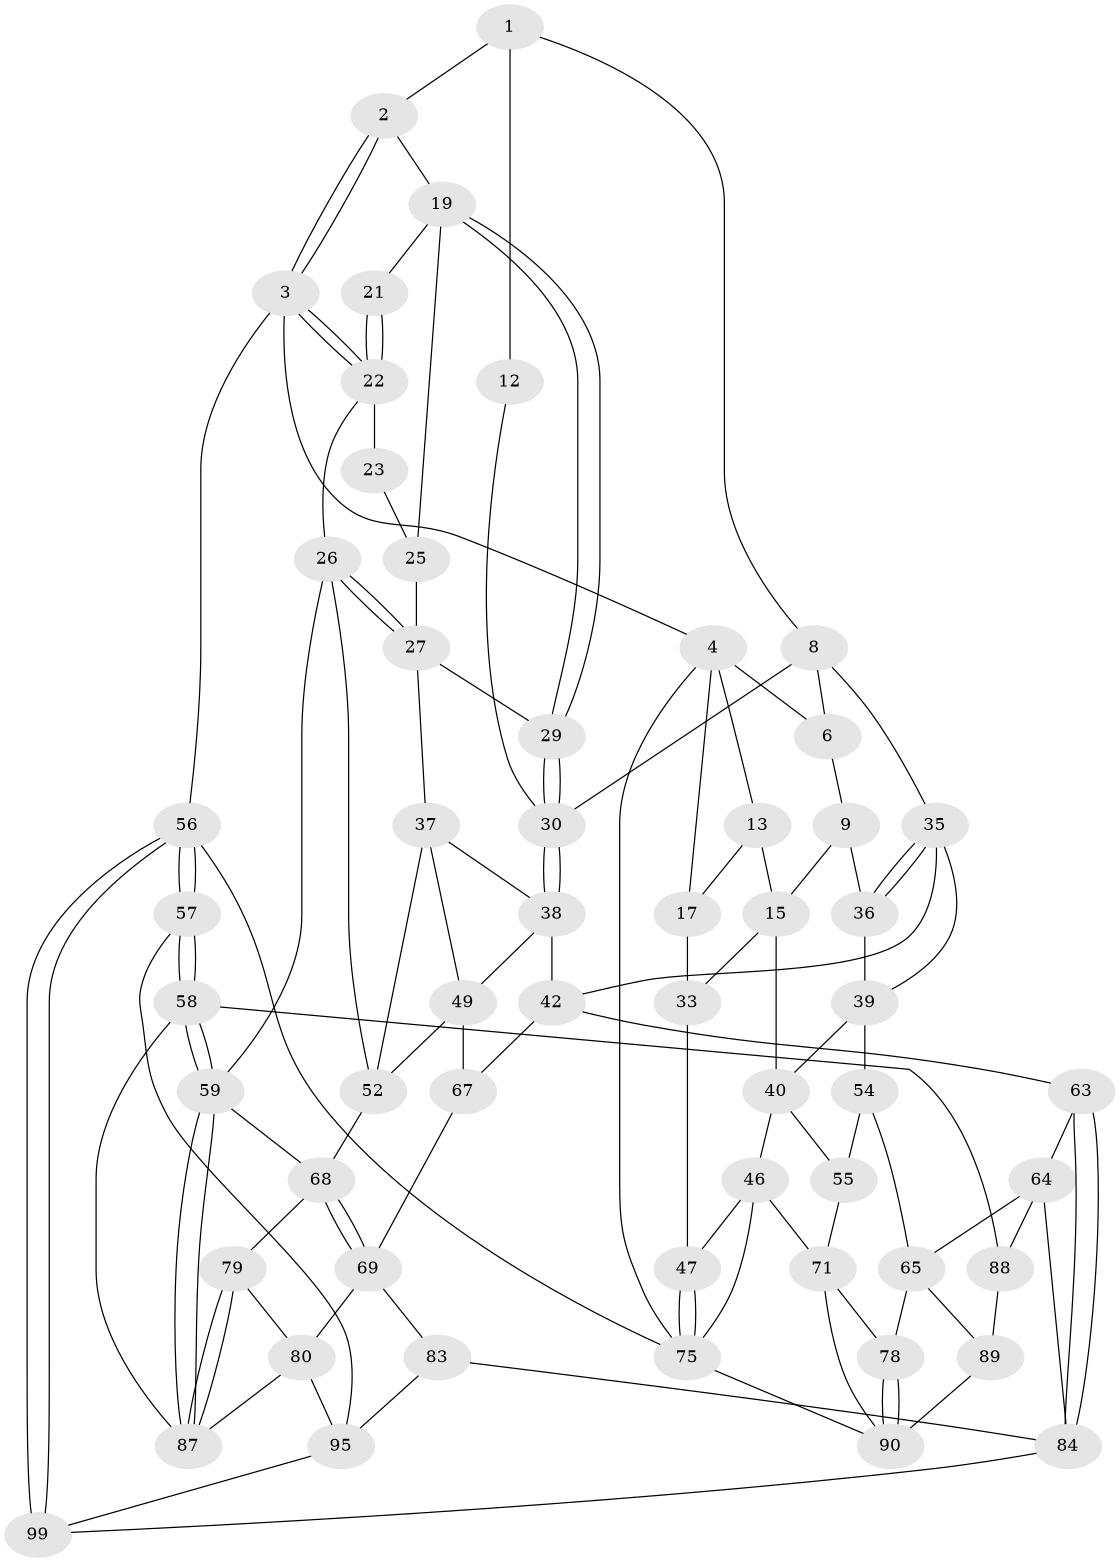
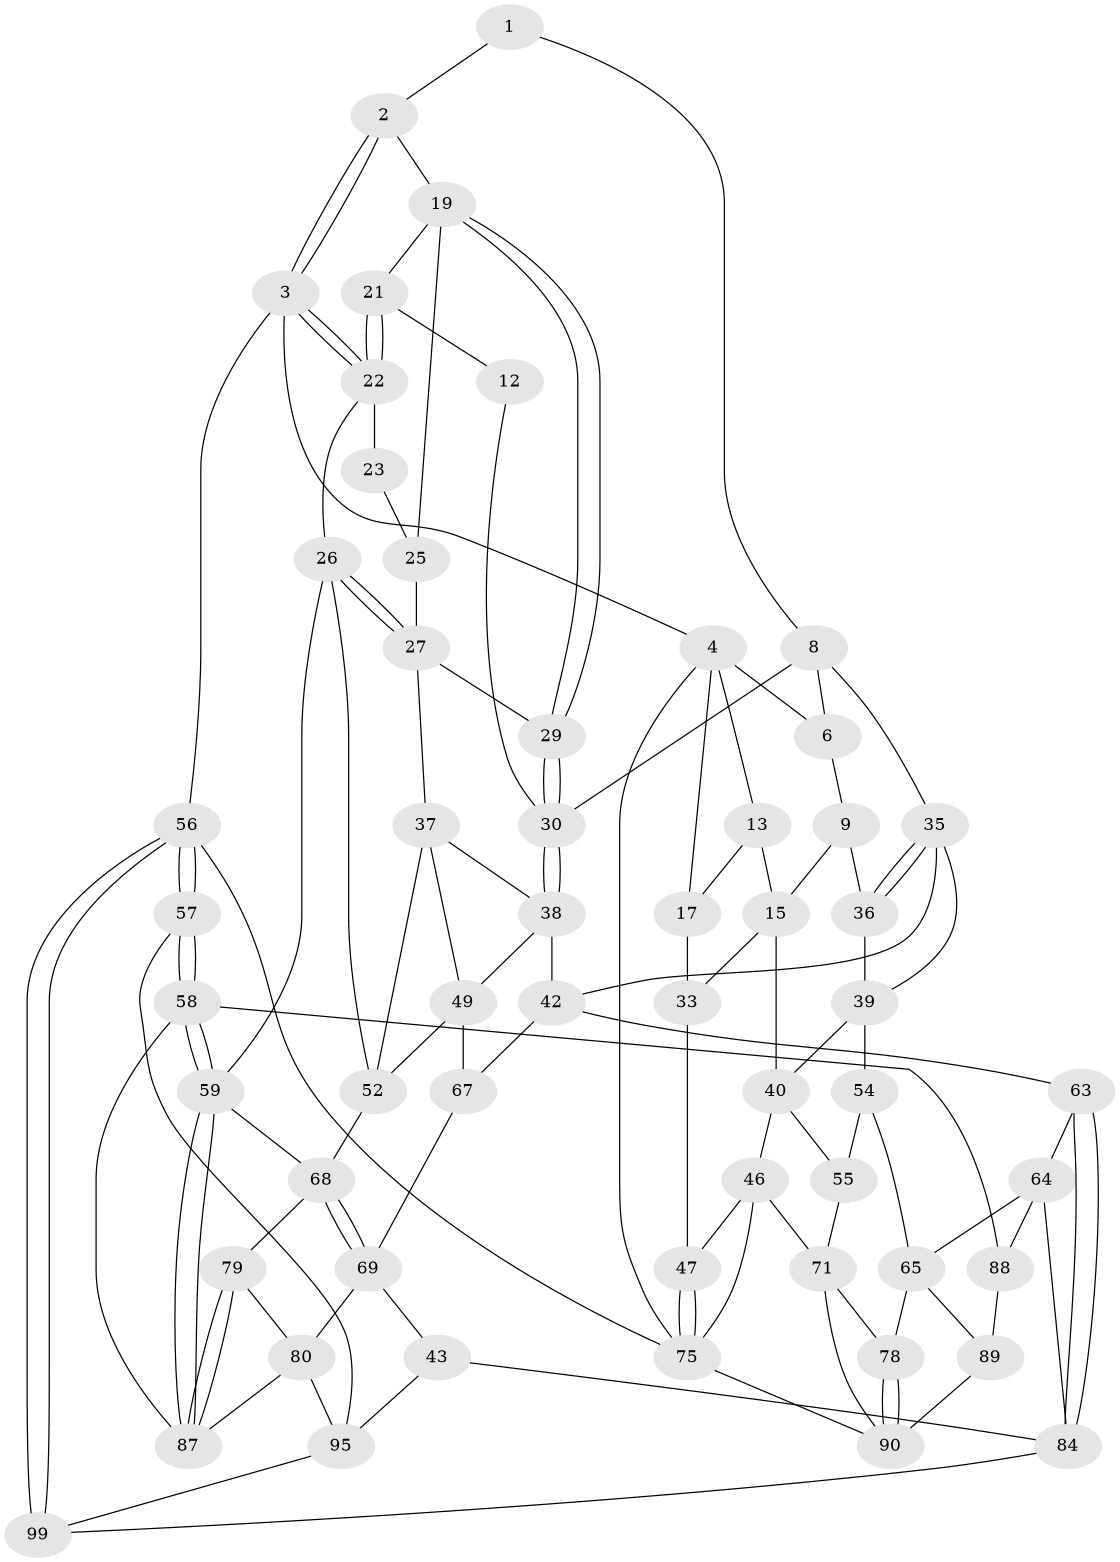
(510, 204) -> (442, 338)
(437, 1358) -> (437, 1358)
